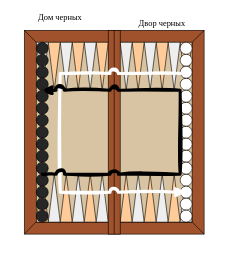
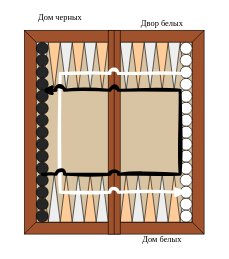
(162, 24) -> (162, 24)
none -> (162, 240)
